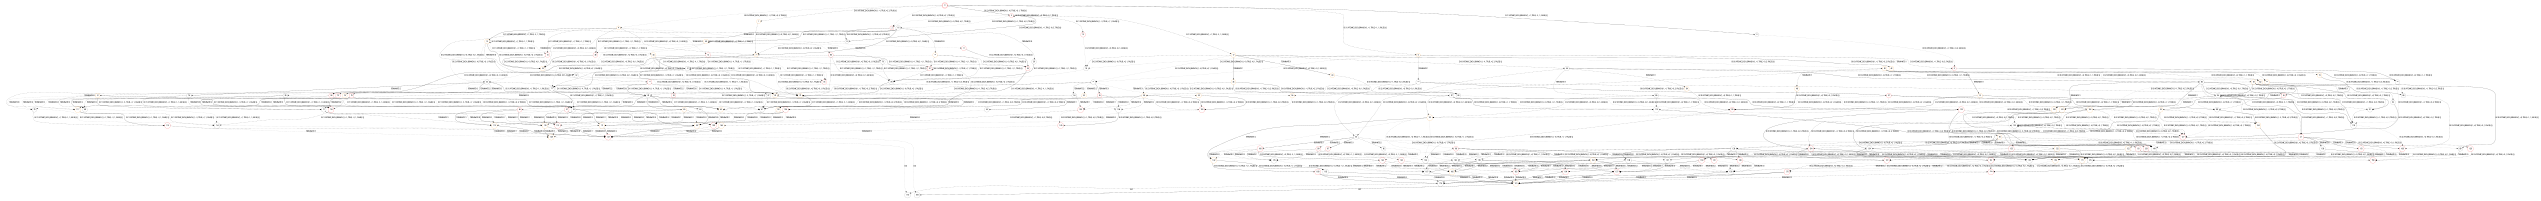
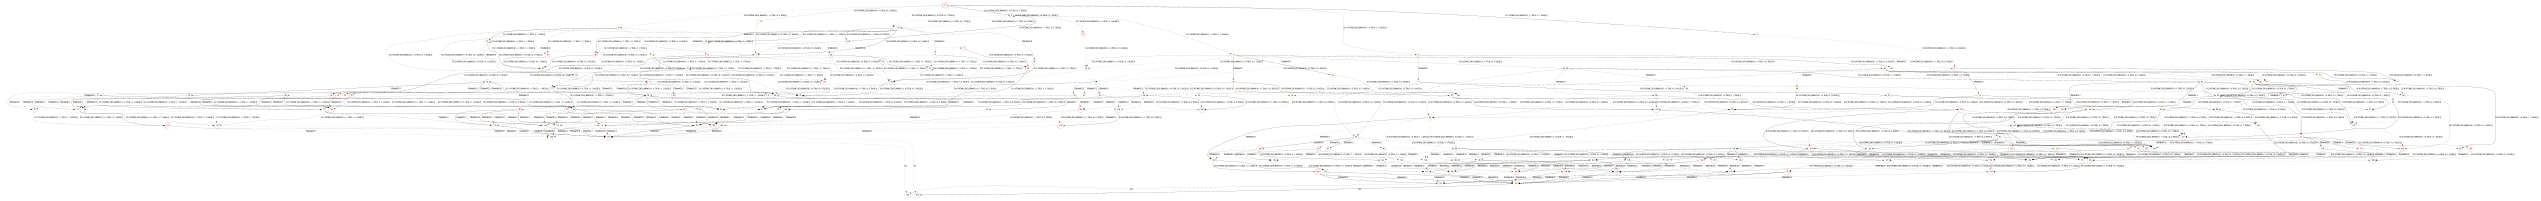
(576, 44) -> (397, 63)
